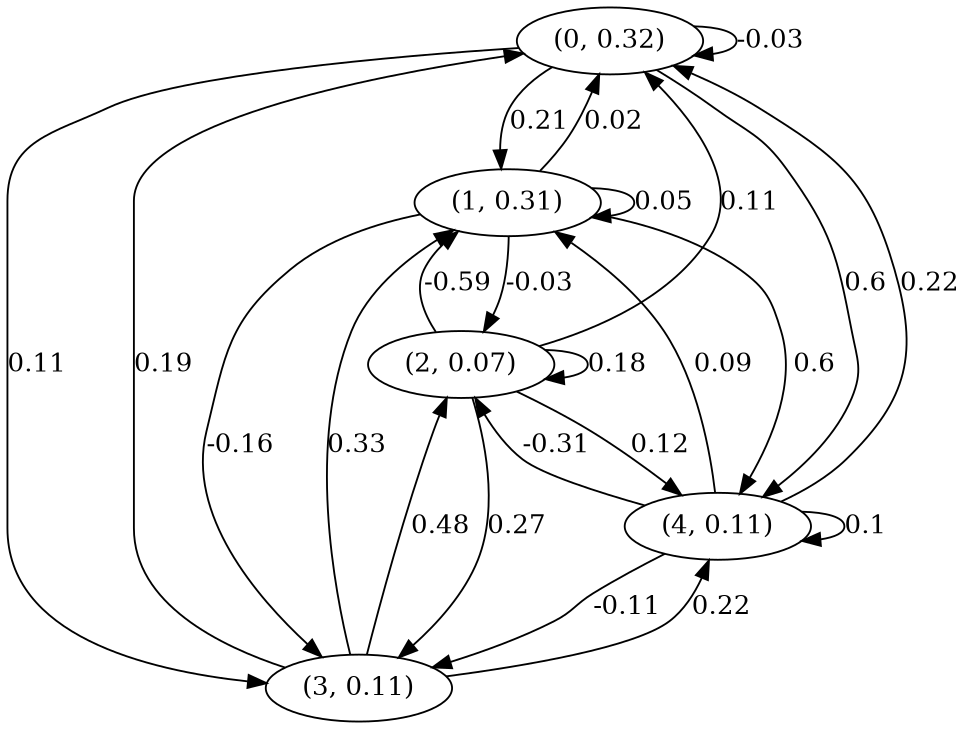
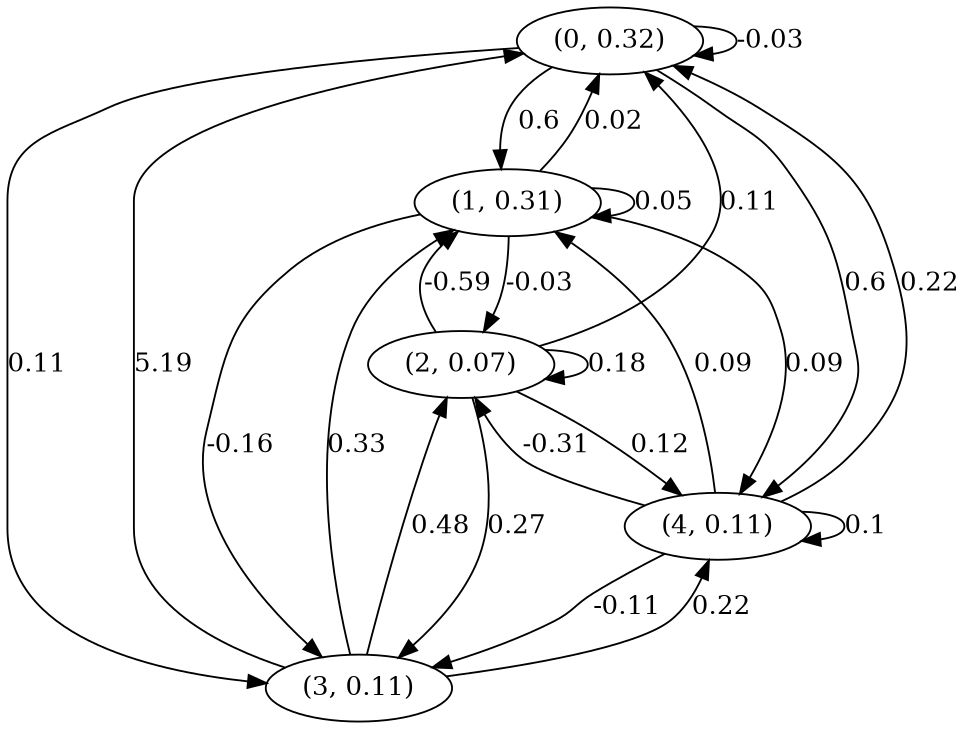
(539, 122) -> (539, 122)
(164, 365) -> (164, 365)
(815, 365) -> (815, 365)
